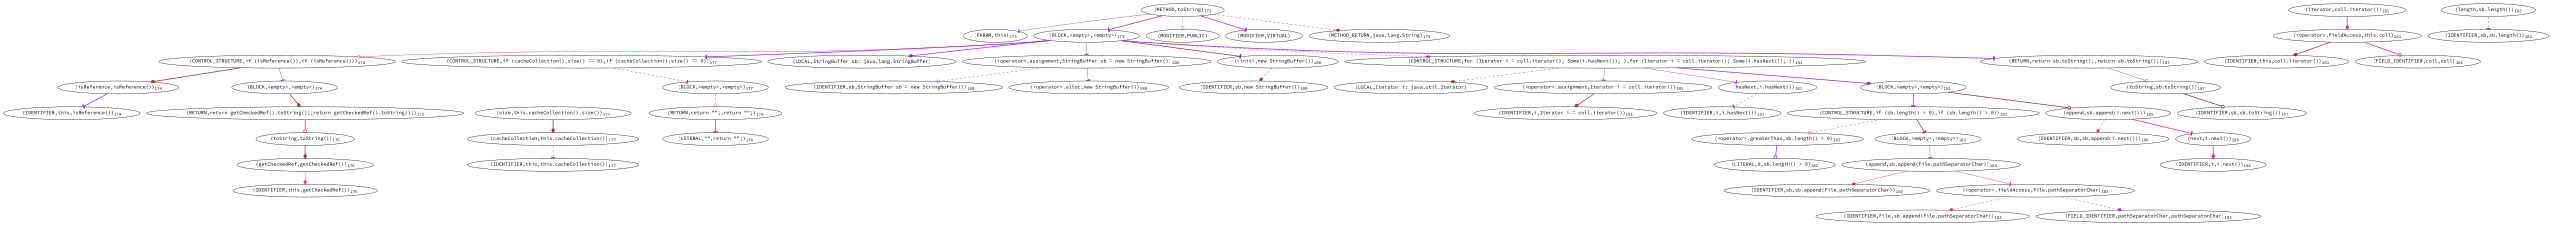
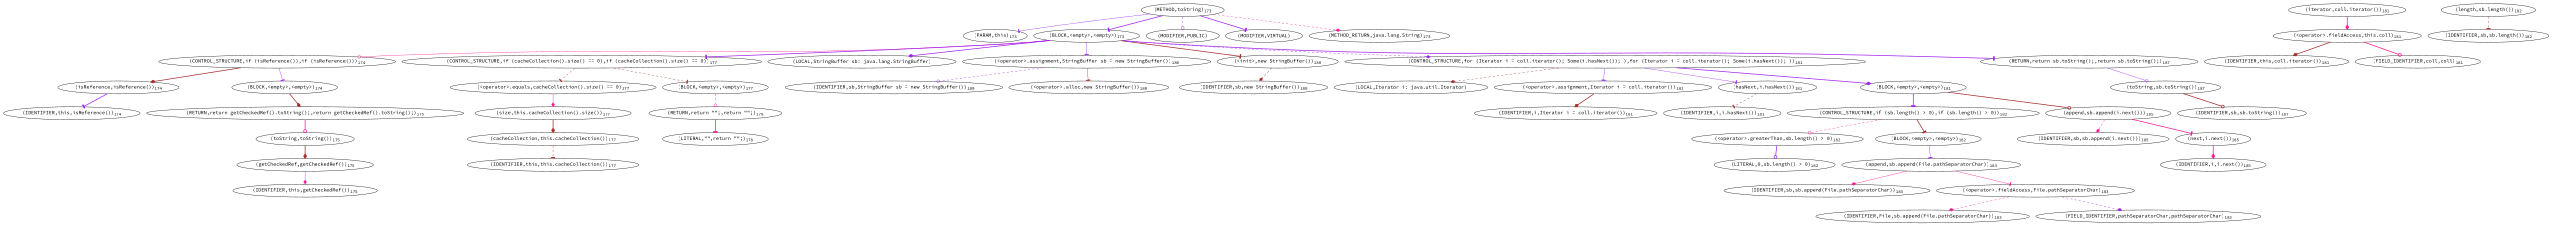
(1275, 22) -> (1275, 22)
none -> (553, 87)
